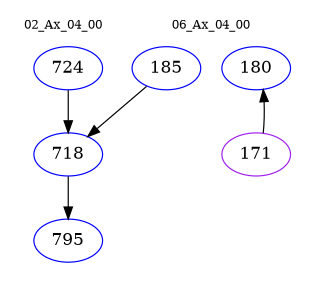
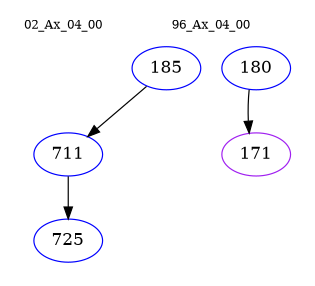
(211, 26) -> (211, 26)
(68, 68) -> none
(264, 118) -> (248, 105)
(68, 154) -> (68, 154)
(68, 241) -> (68, 241)
